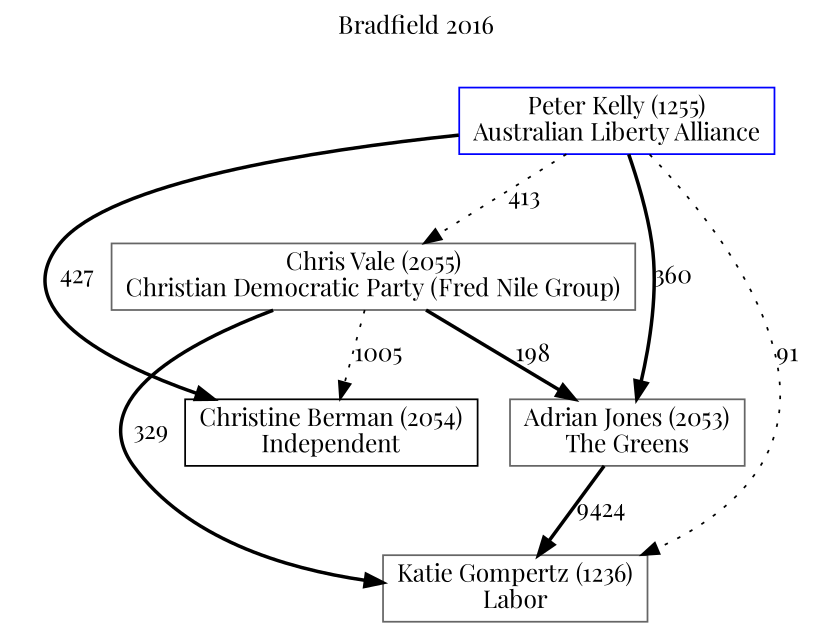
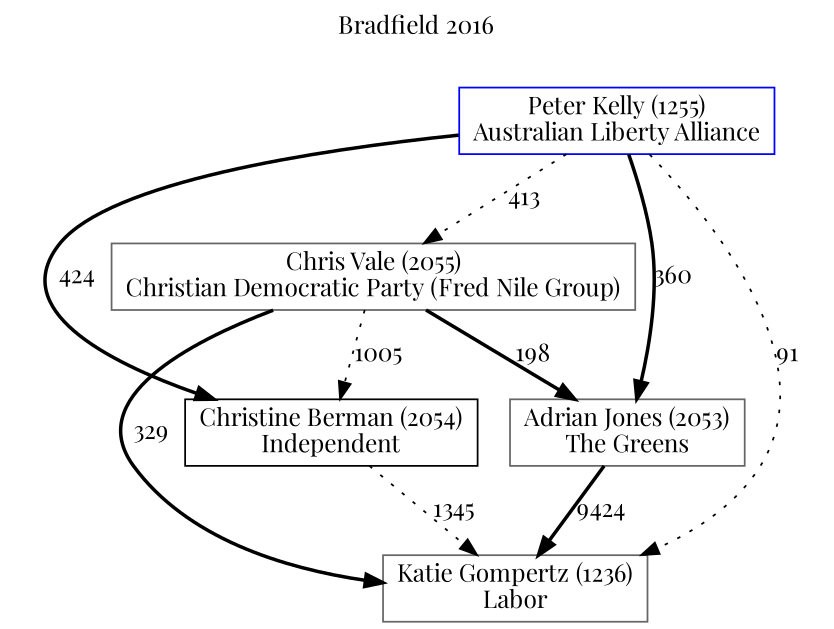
(77, 277) -> (77, 277)
none -> (416, 505)
